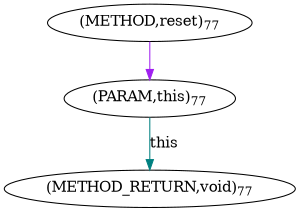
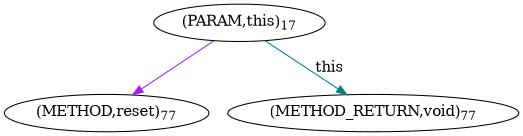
(150, 56) -> (178, 65)
(199, 97) -> (289, 21)
